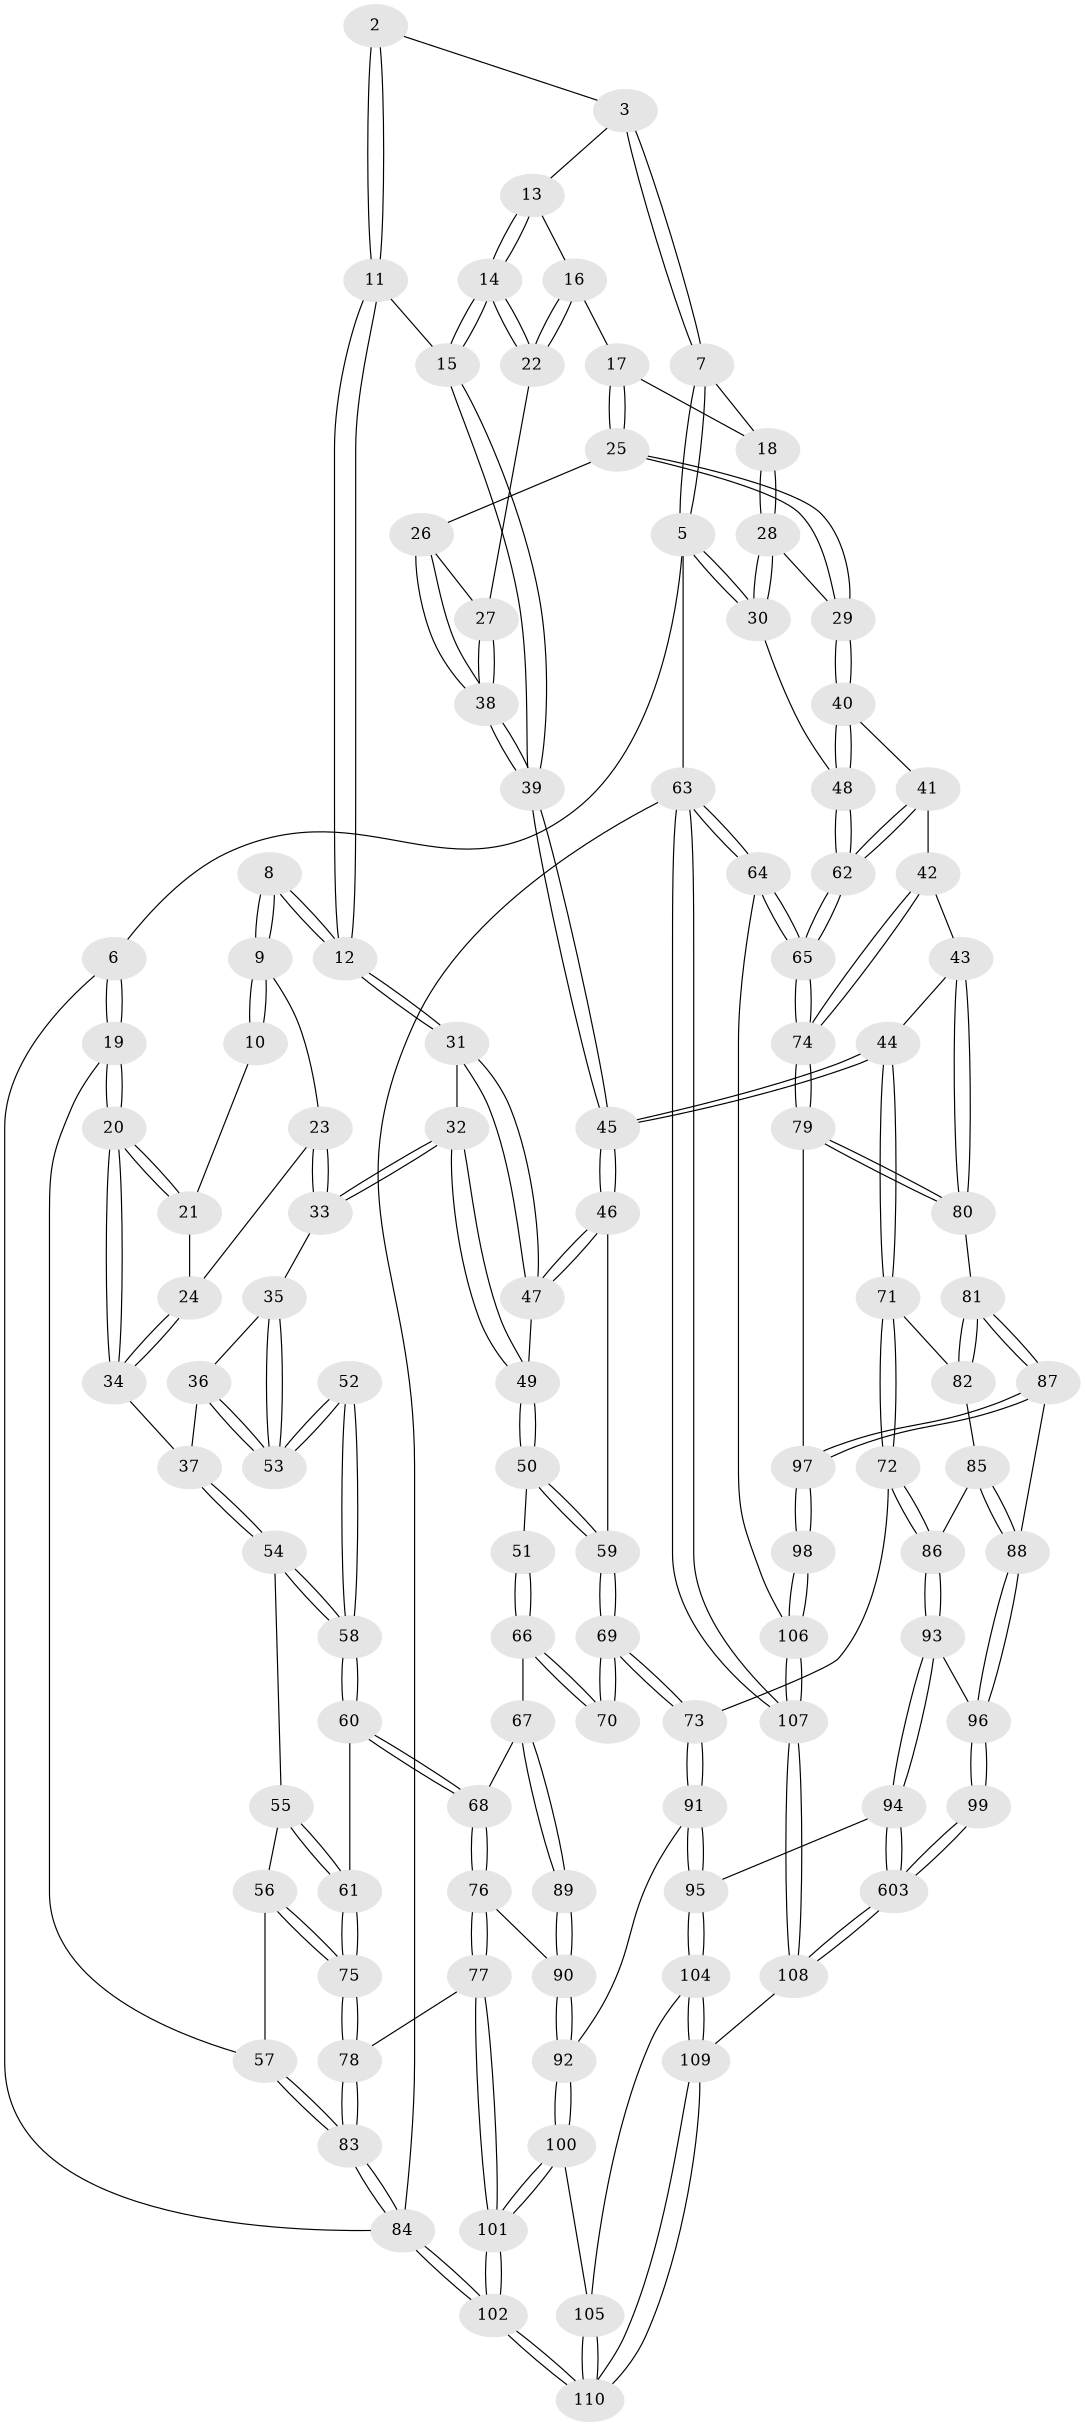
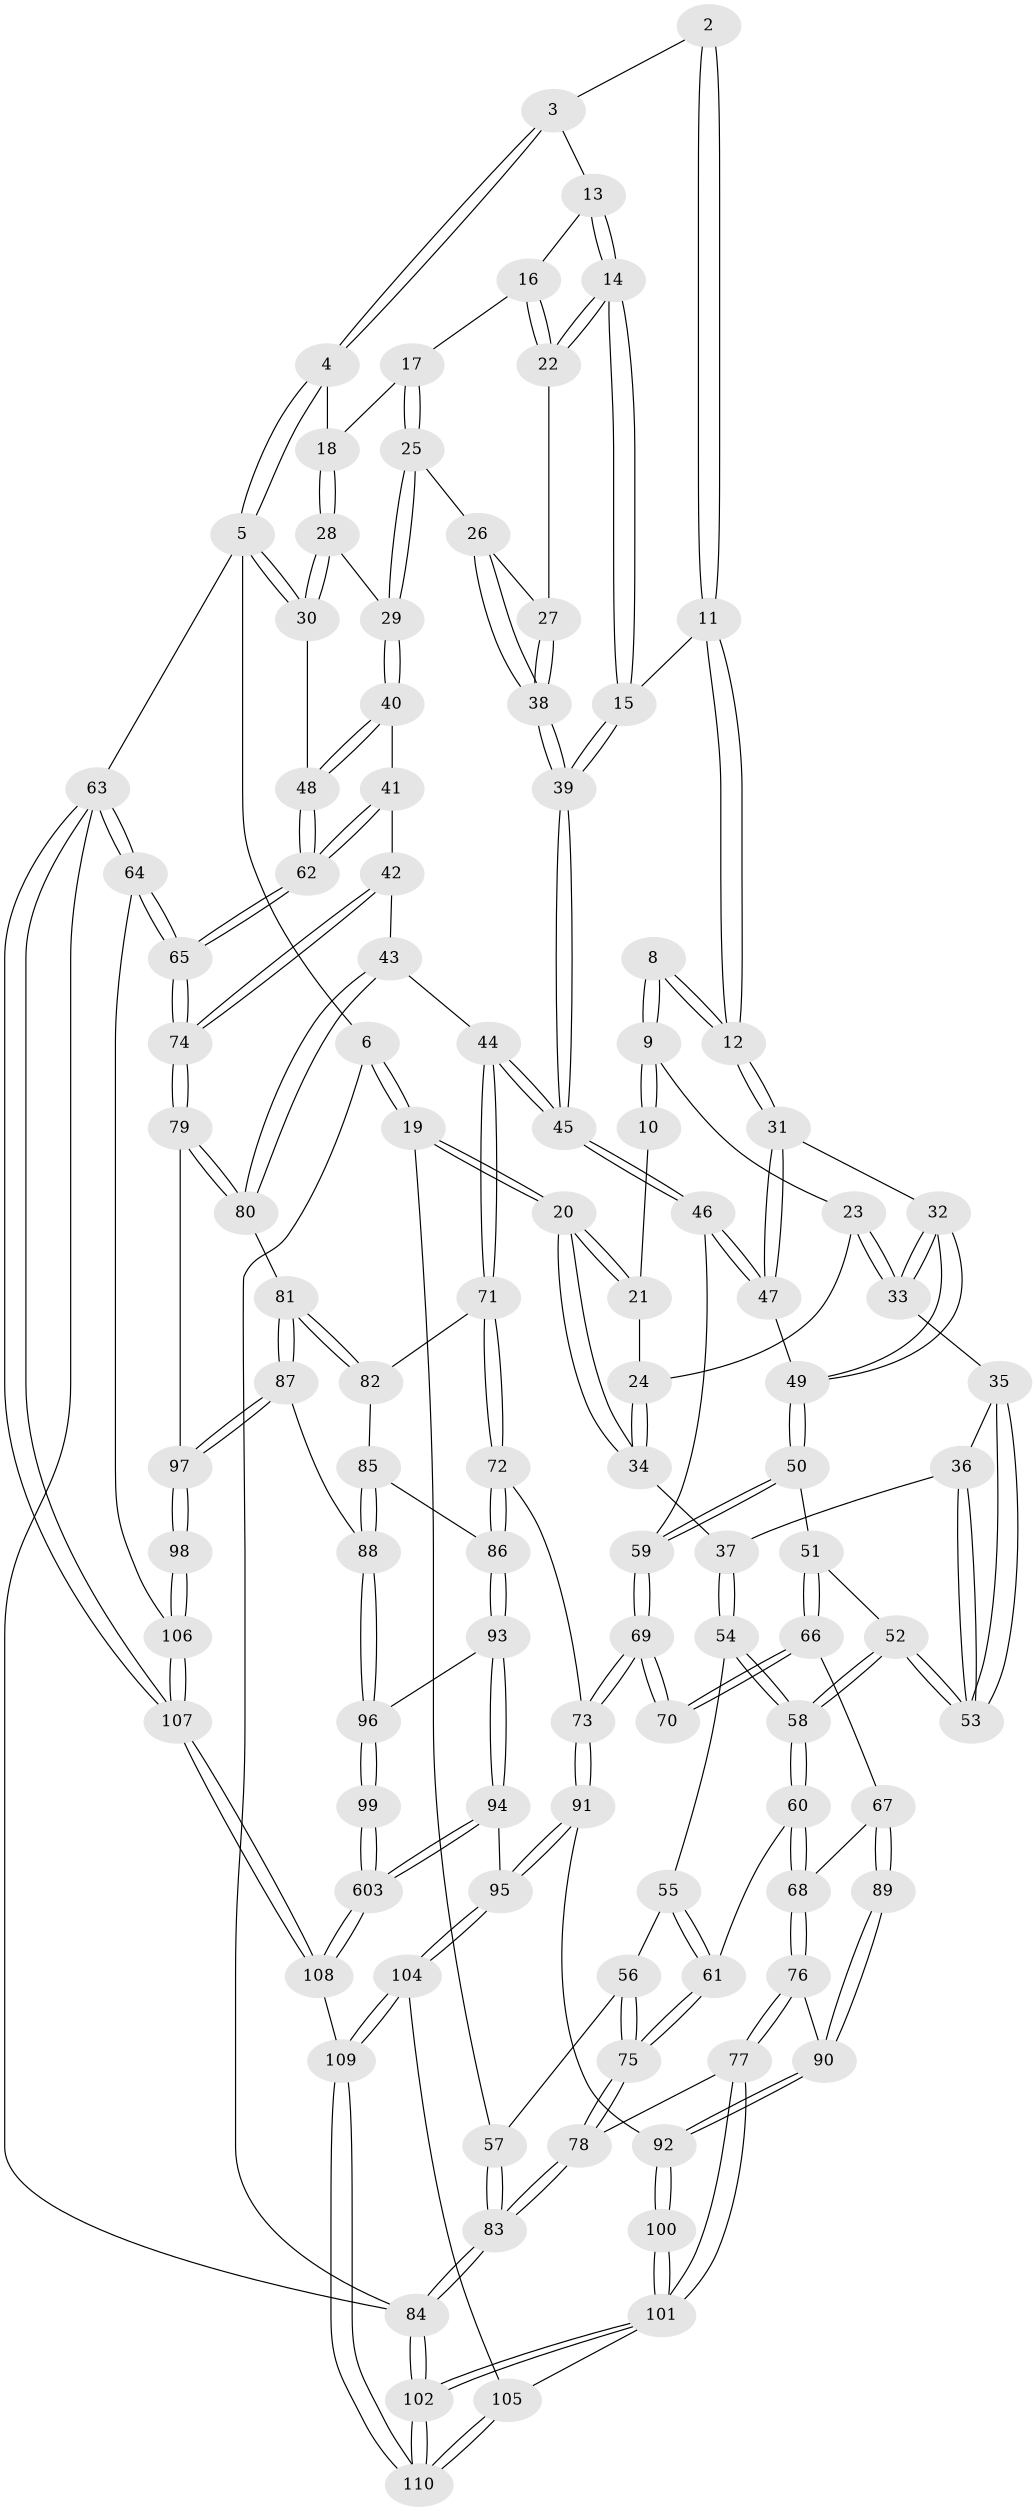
(702, 365) -> (327, 365)
none -> (854, 1595)
(576, 2231) -> (585, 2358)
